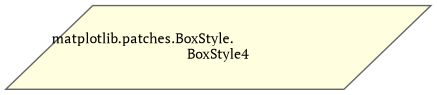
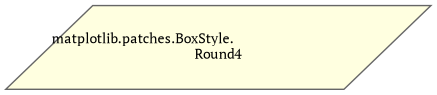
(218, 47) -> (218, 47)
